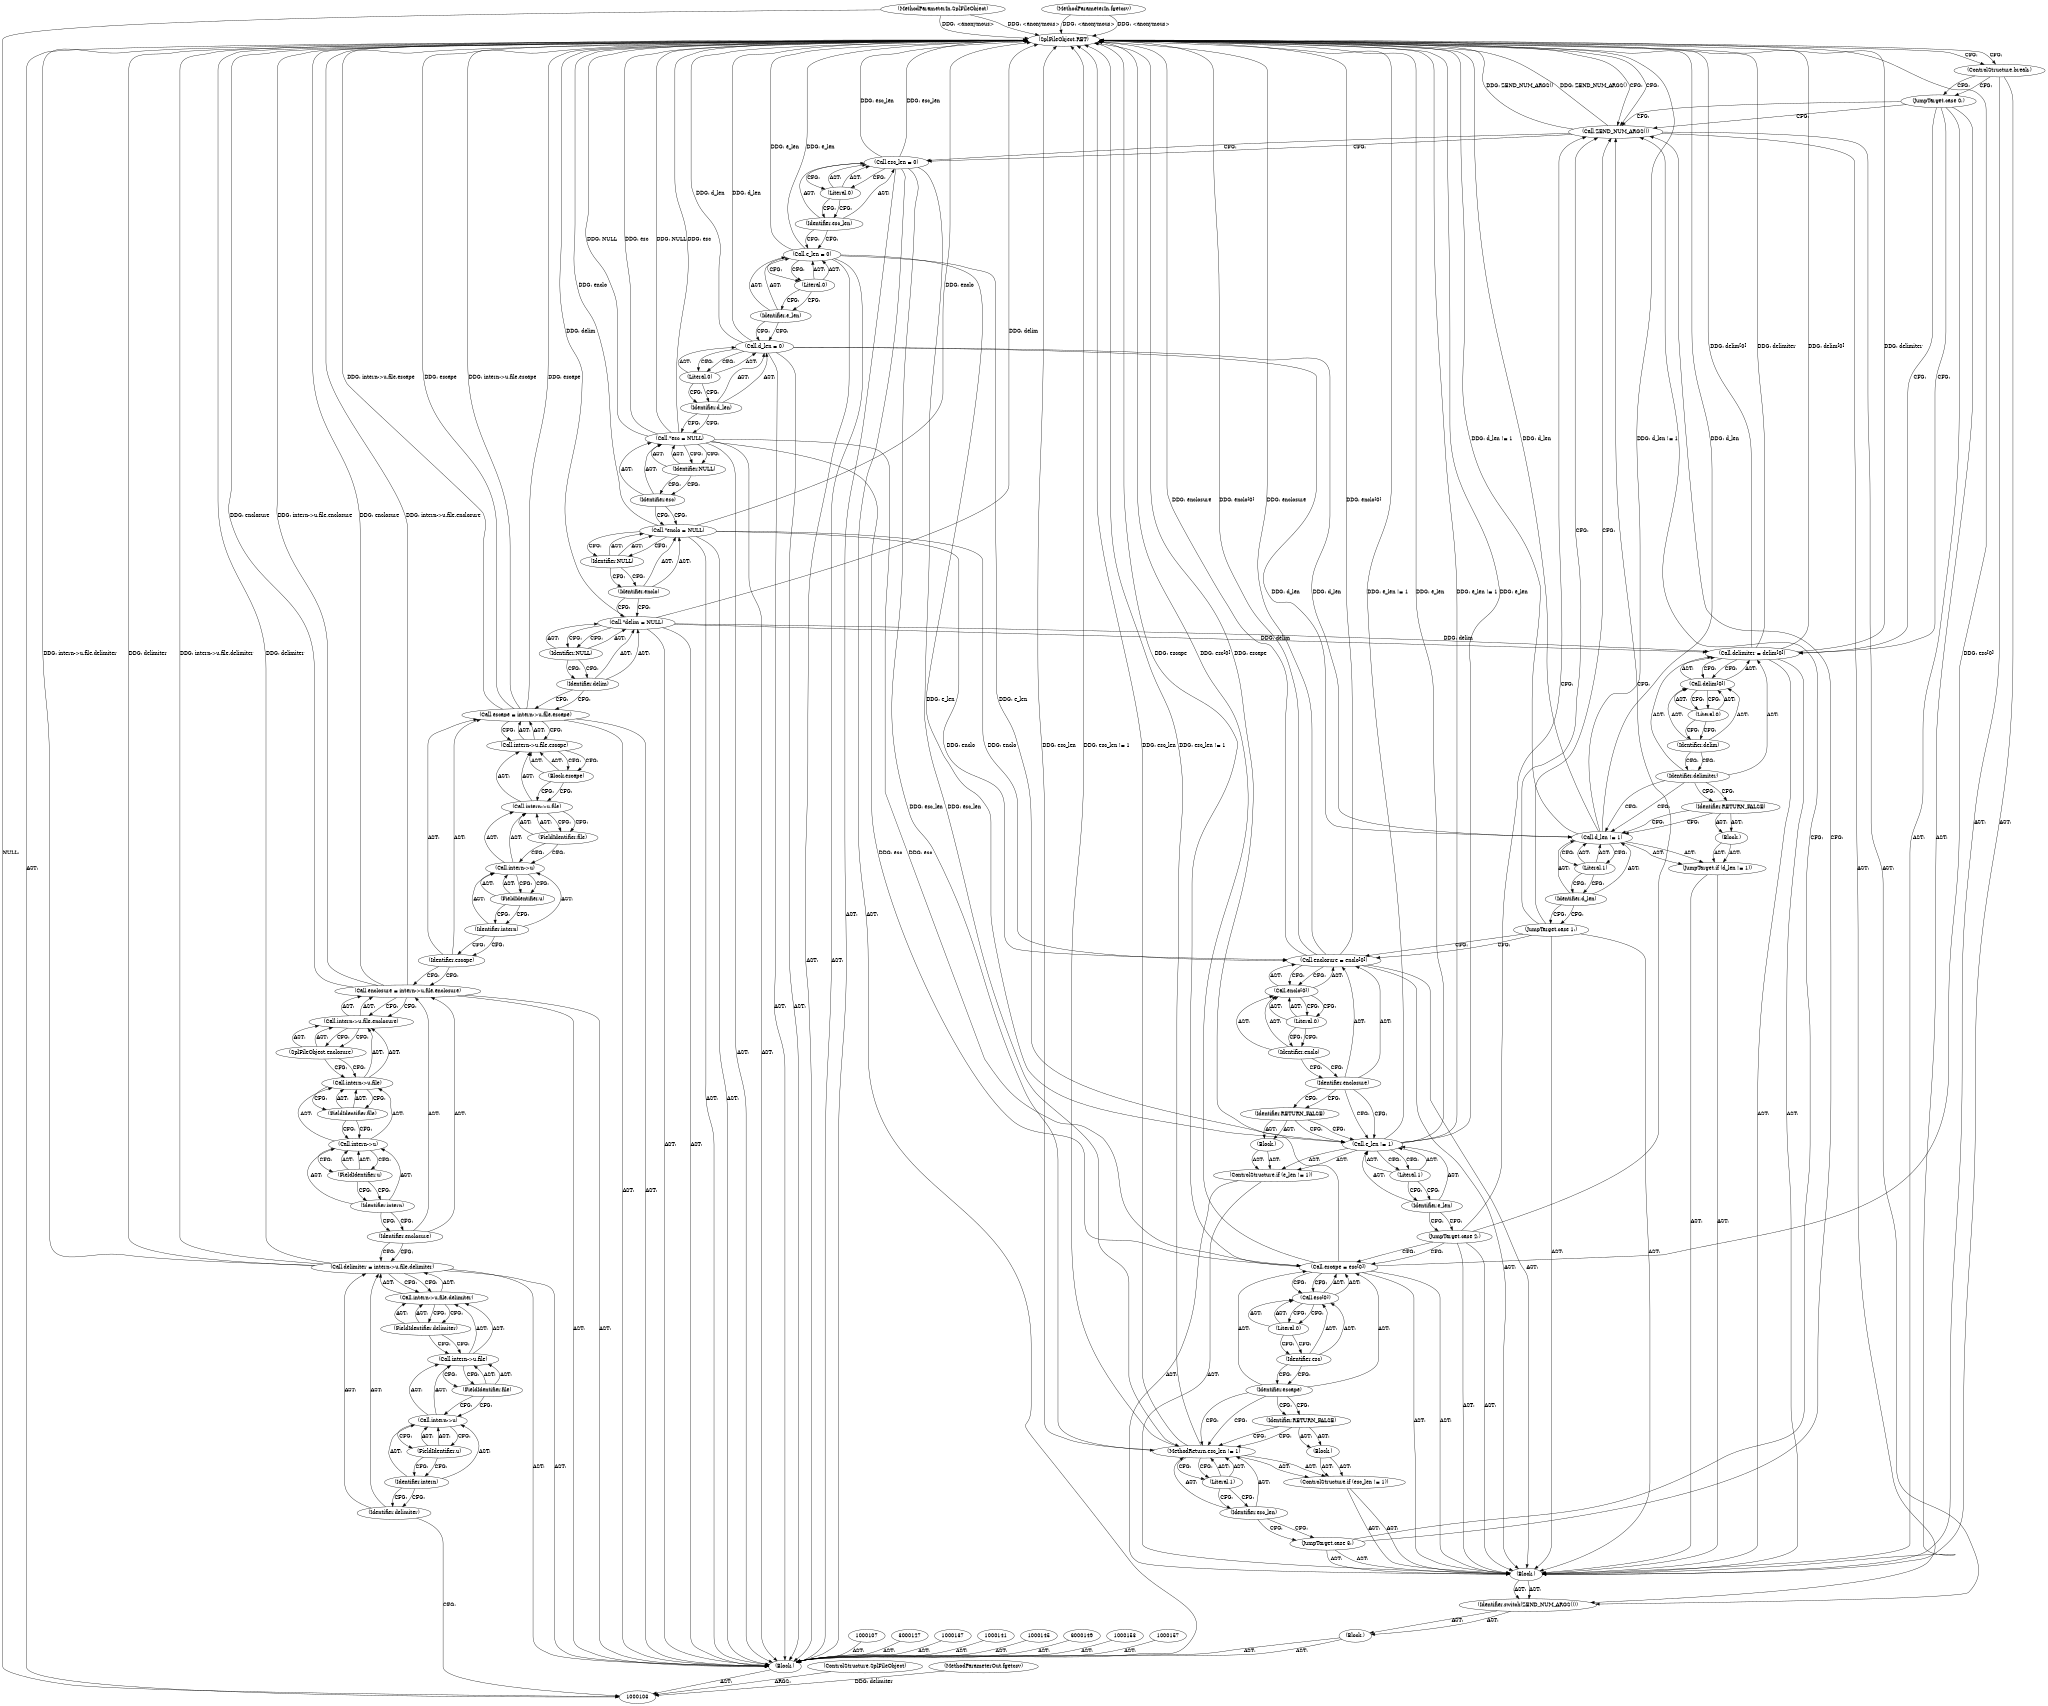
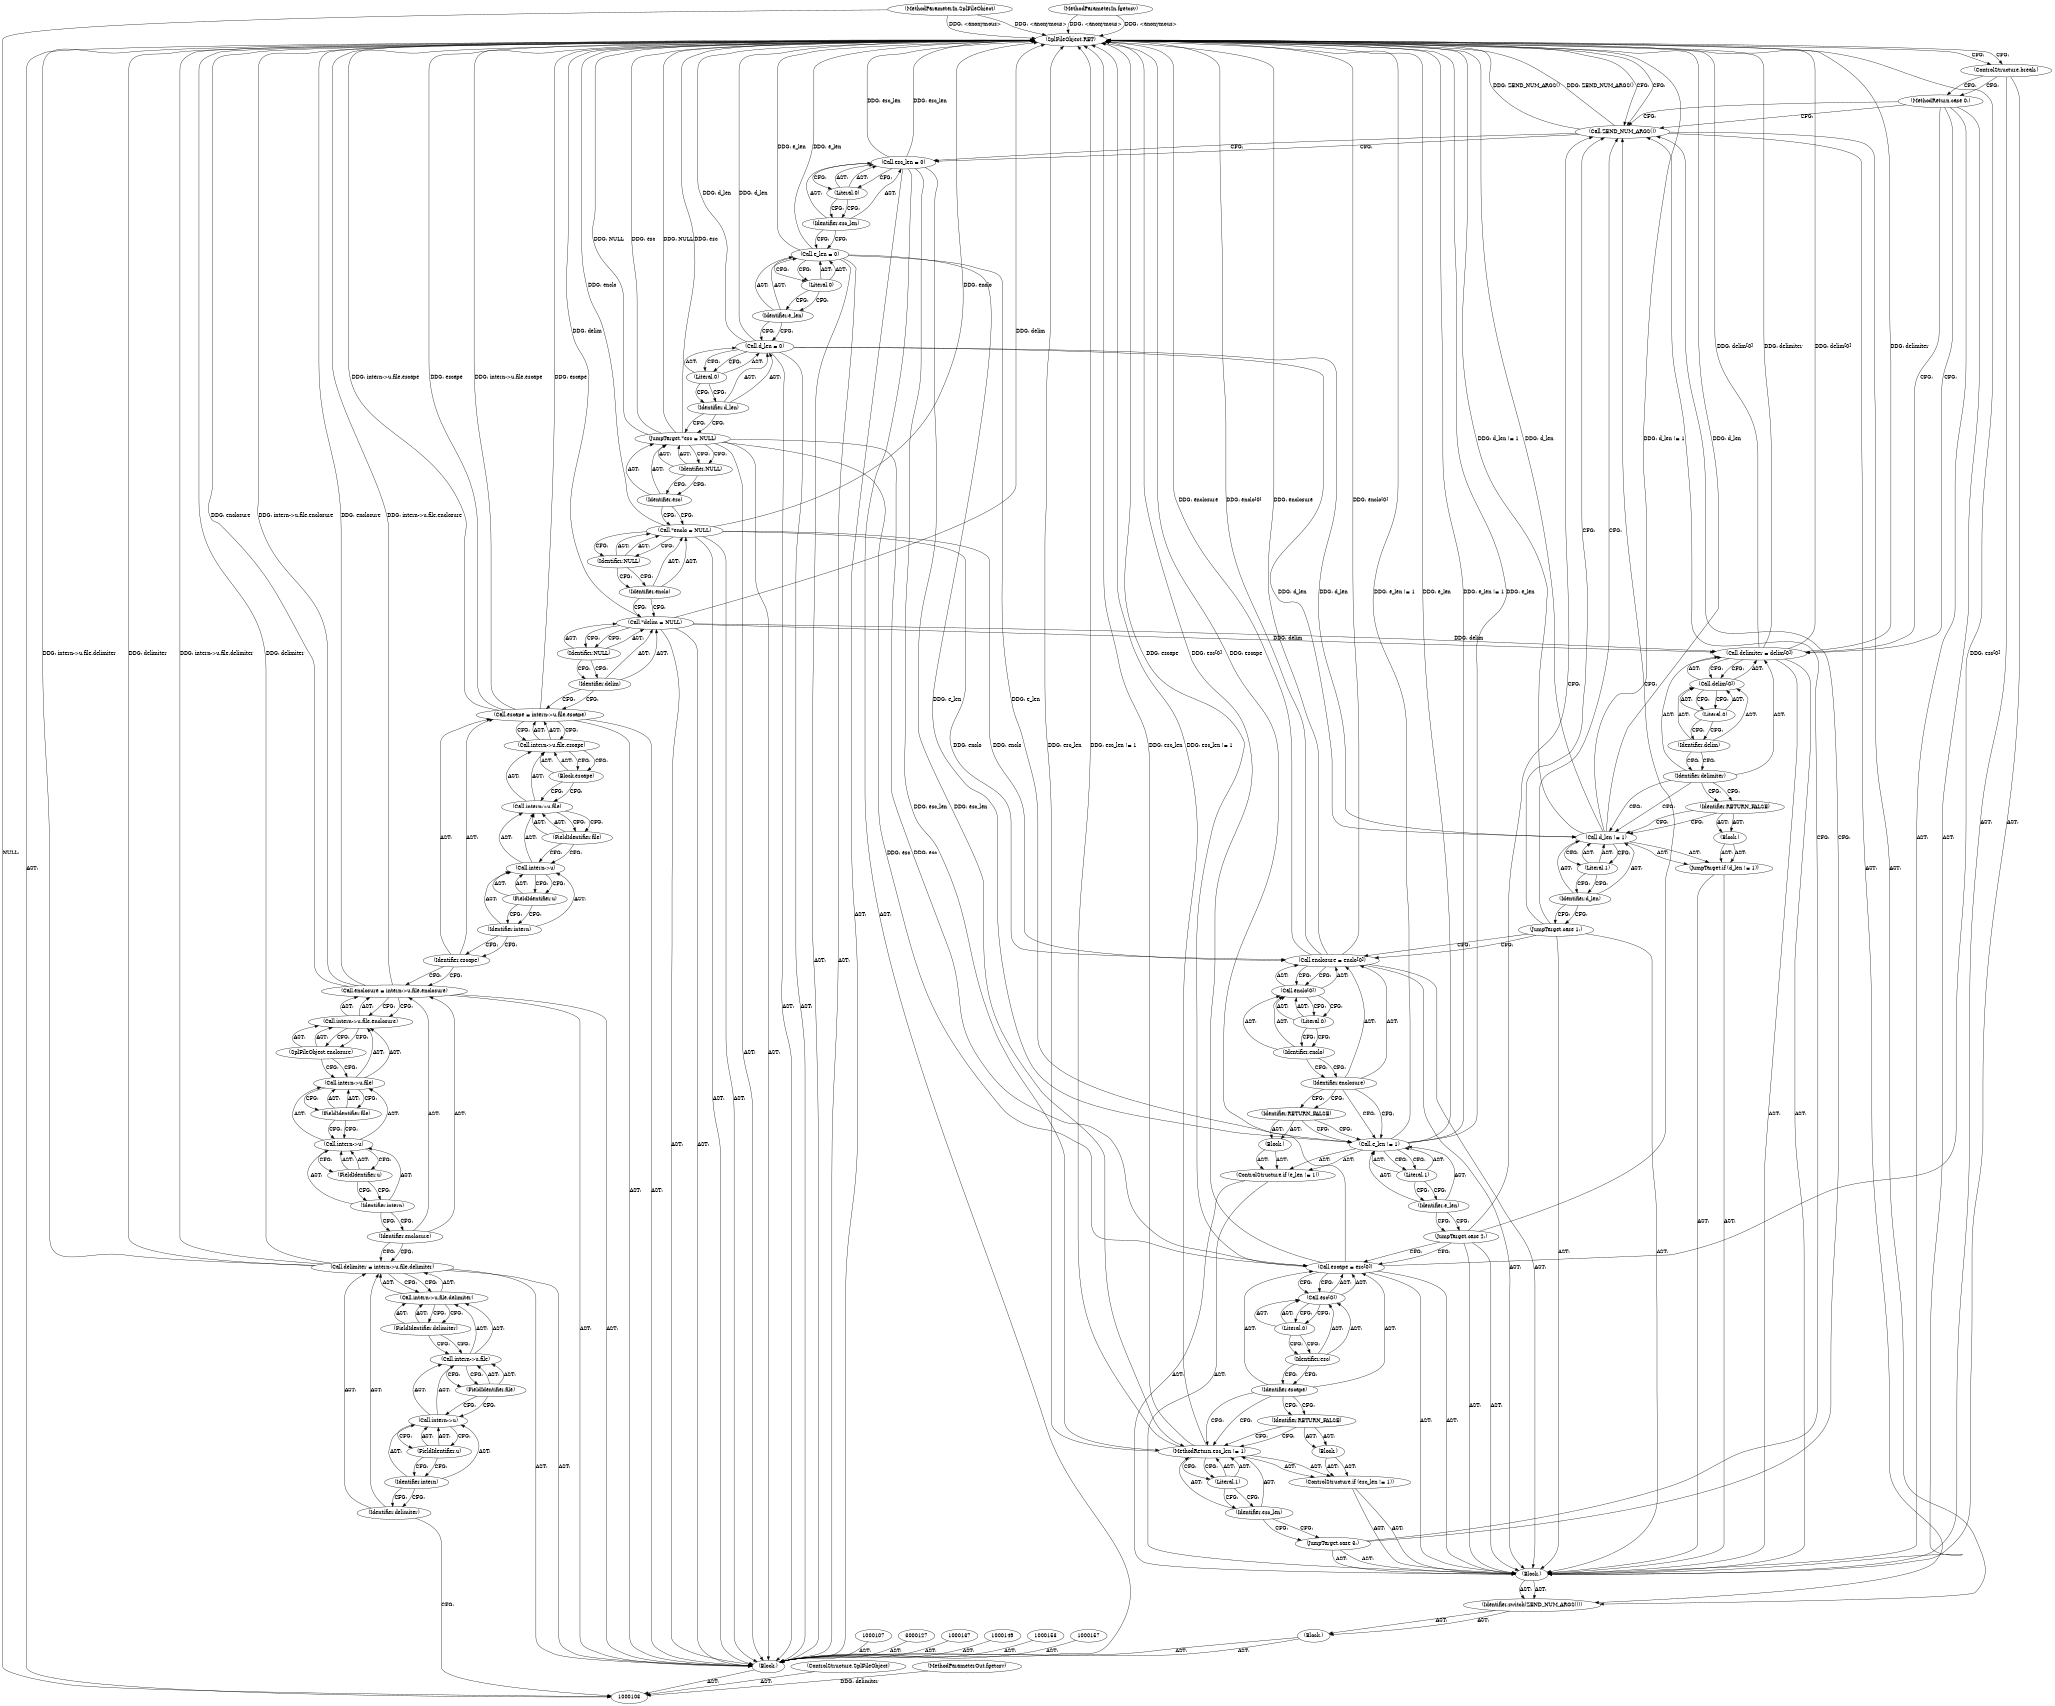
(1939, 101) -> (1941, 101)
(680, 439) -> (683, 439)
(996, 1636) -> none
(1039, 1636) -> none
(1082, 1636) -> (1003, 1636)
(784, 1682) -> (767, 1682)
